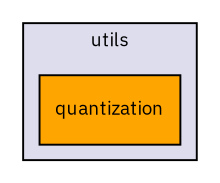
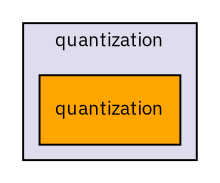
(110, 41) -> (110, 41)
